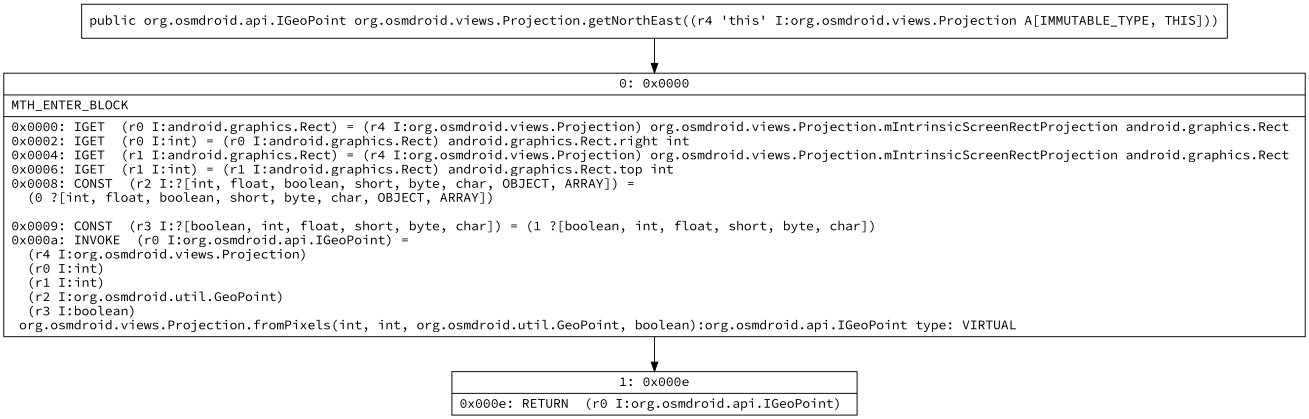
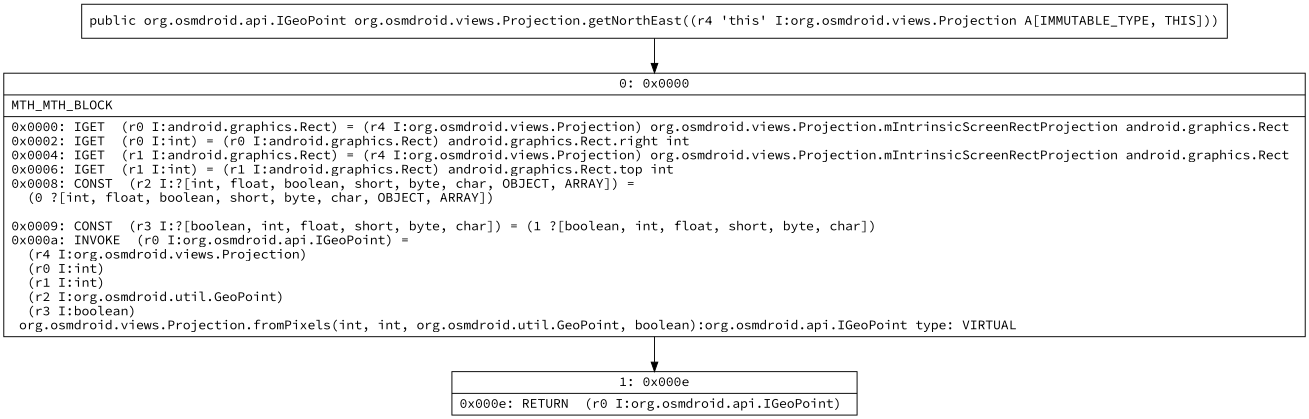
(70, 105) -> (62, 105)
